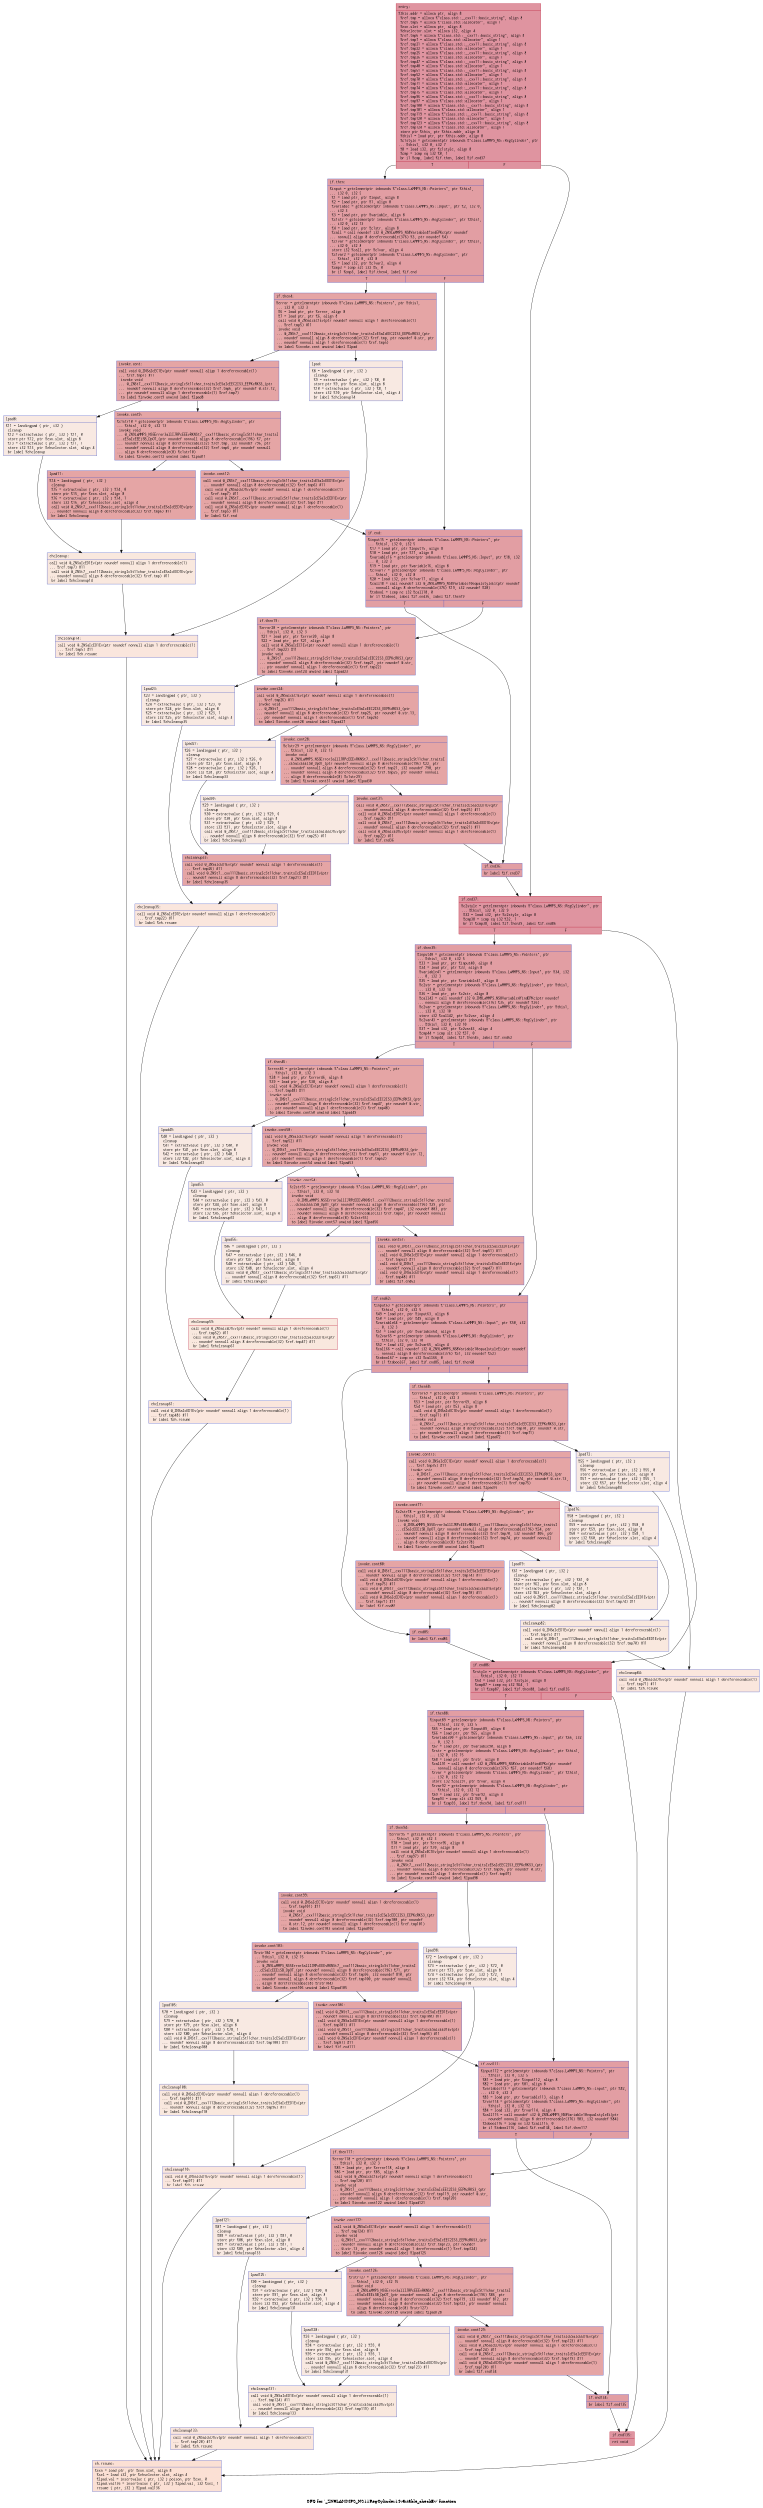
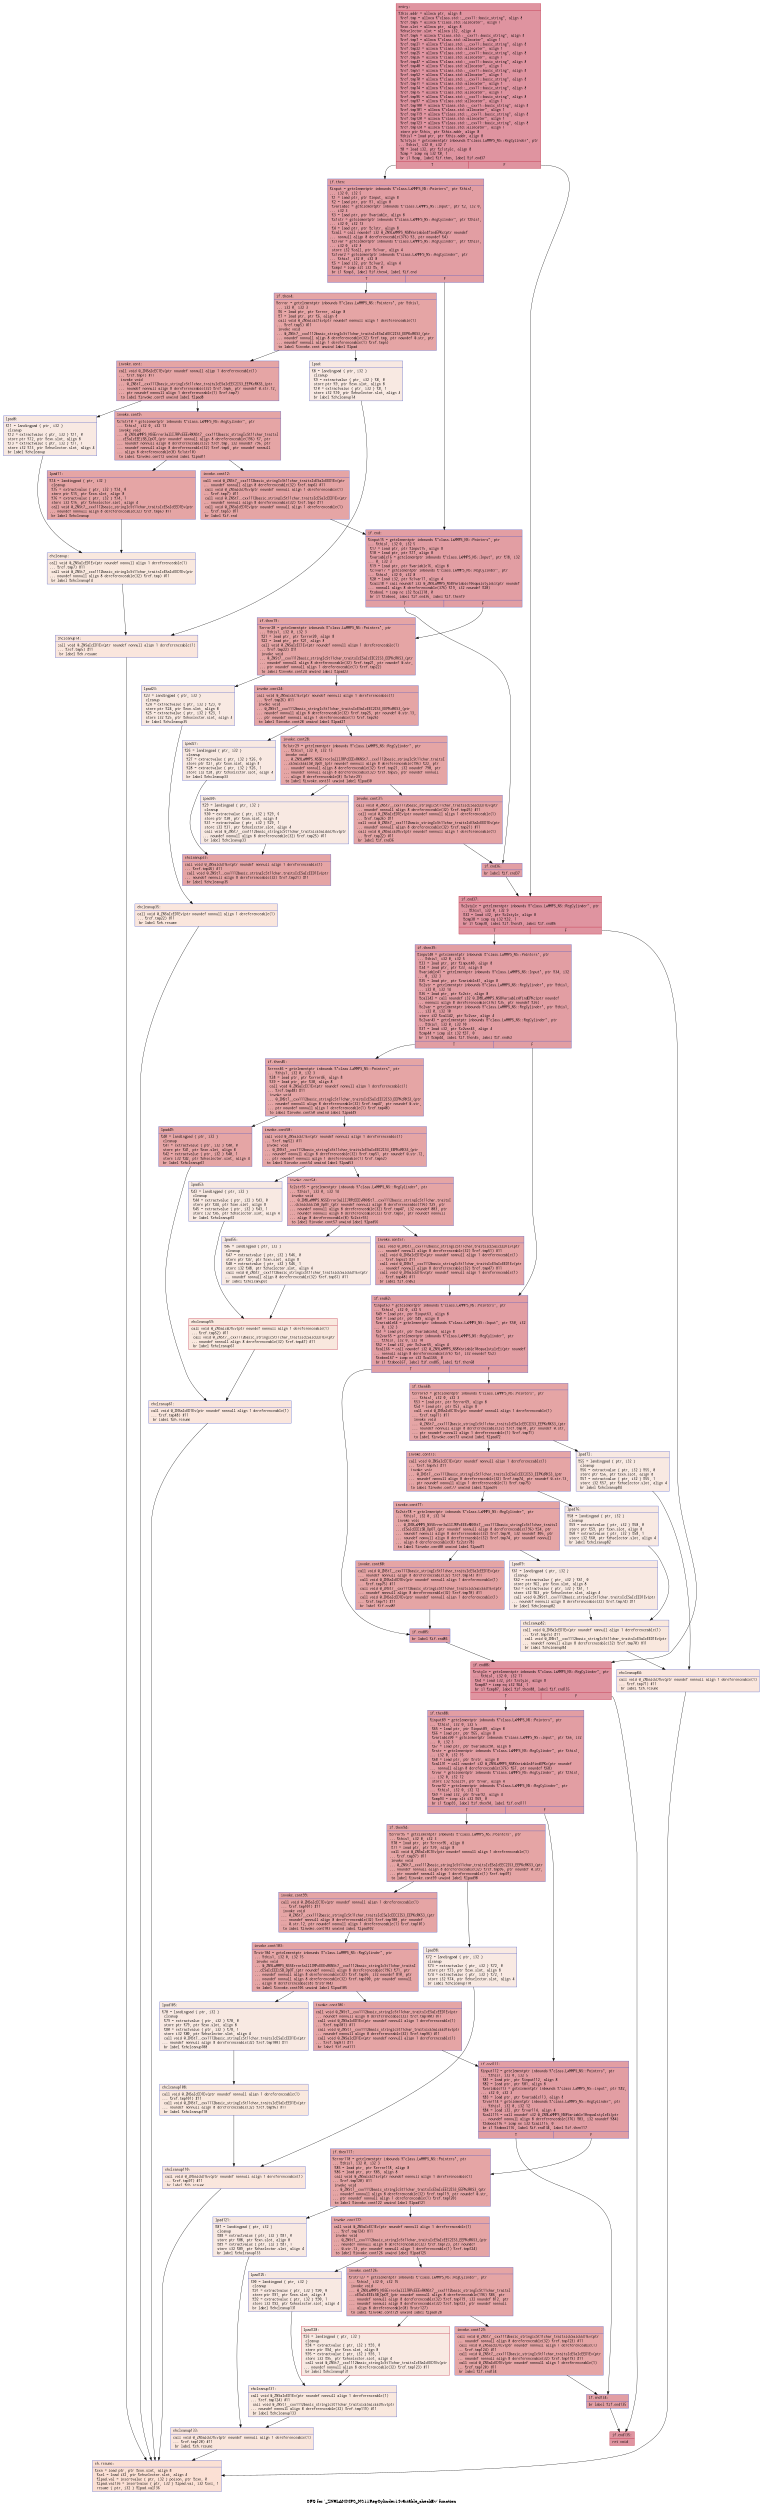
(230, 894) -> none
(205, 1147) -> (205, 1147)
(477, 1526) -> (477, 1526)
(375, 2351) -> (375, 2351)
